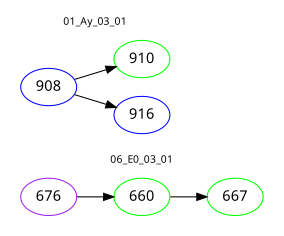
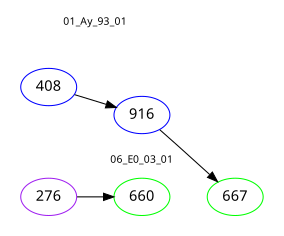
(95, 22) -> (95, 22)
(142, 59) -> none
(49, 87) -> (49, 87)
(49, 197) -> (49, 197)
(184, 197) -> (190, 157)
